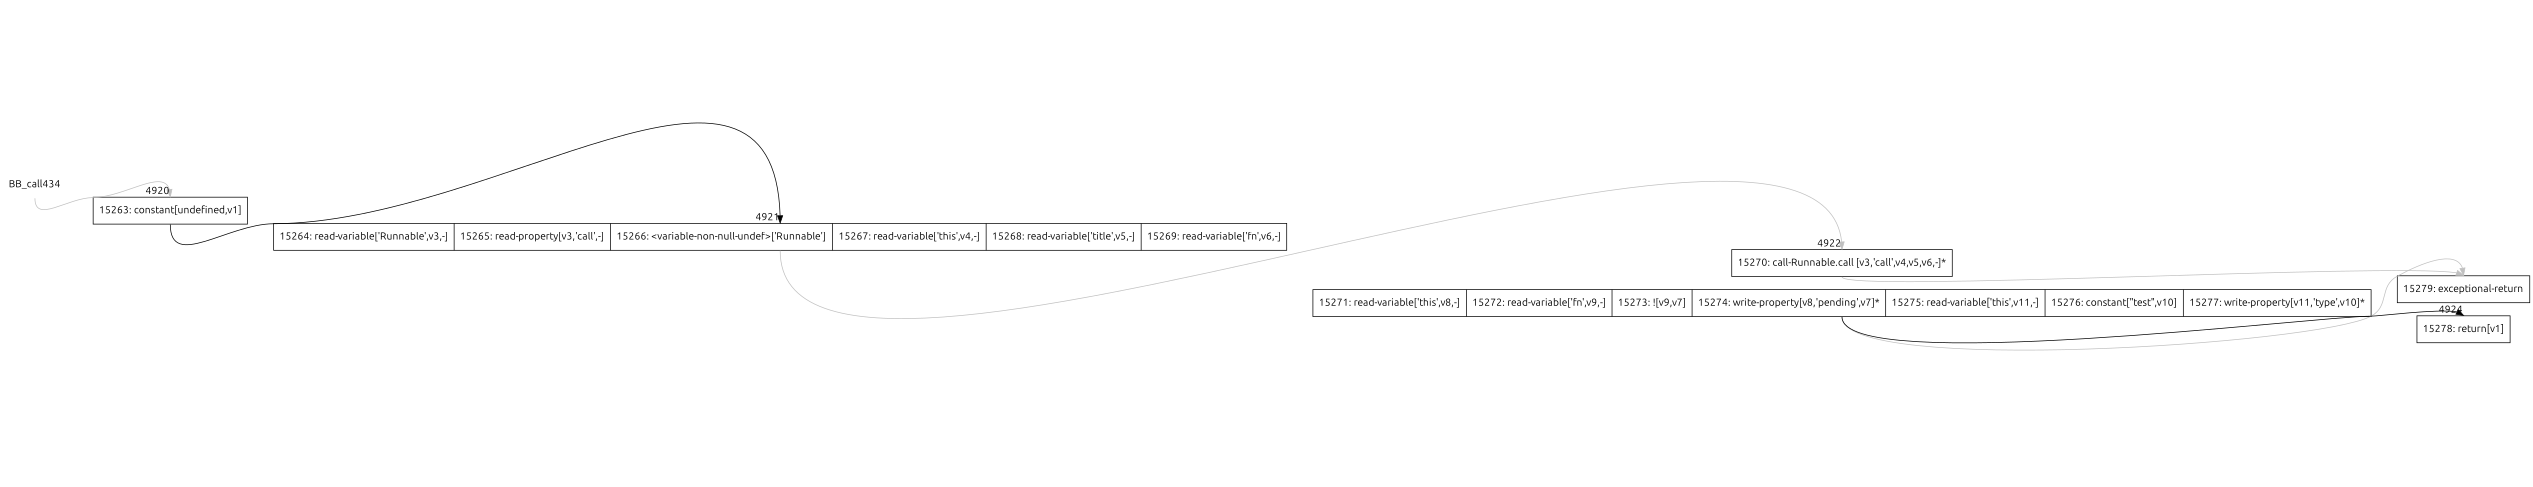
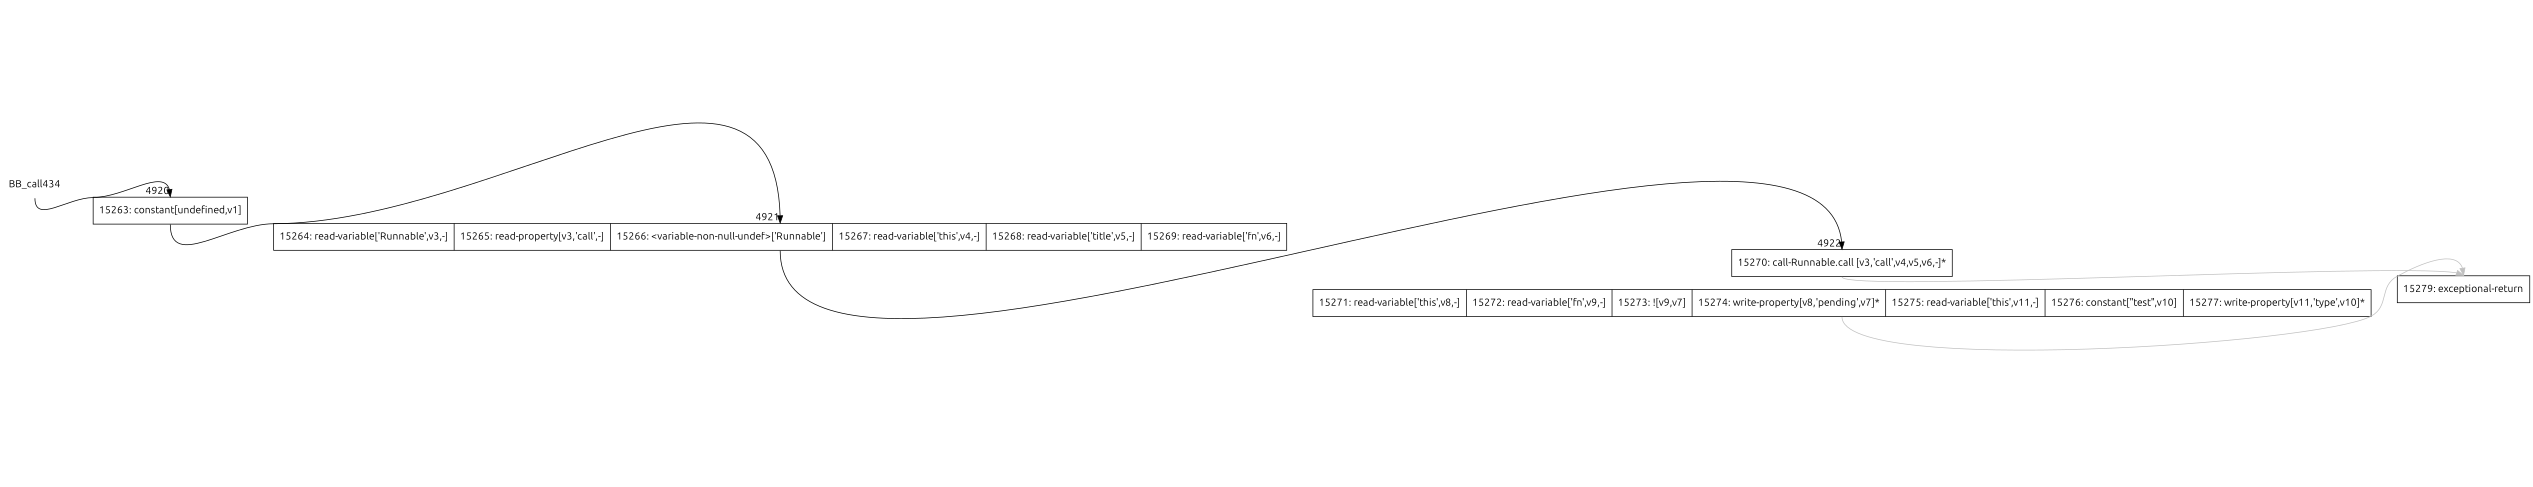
(100, 197) -> (100, 197)
(1308, 251) -> (1308, 251)
(2464, 329) -> none
